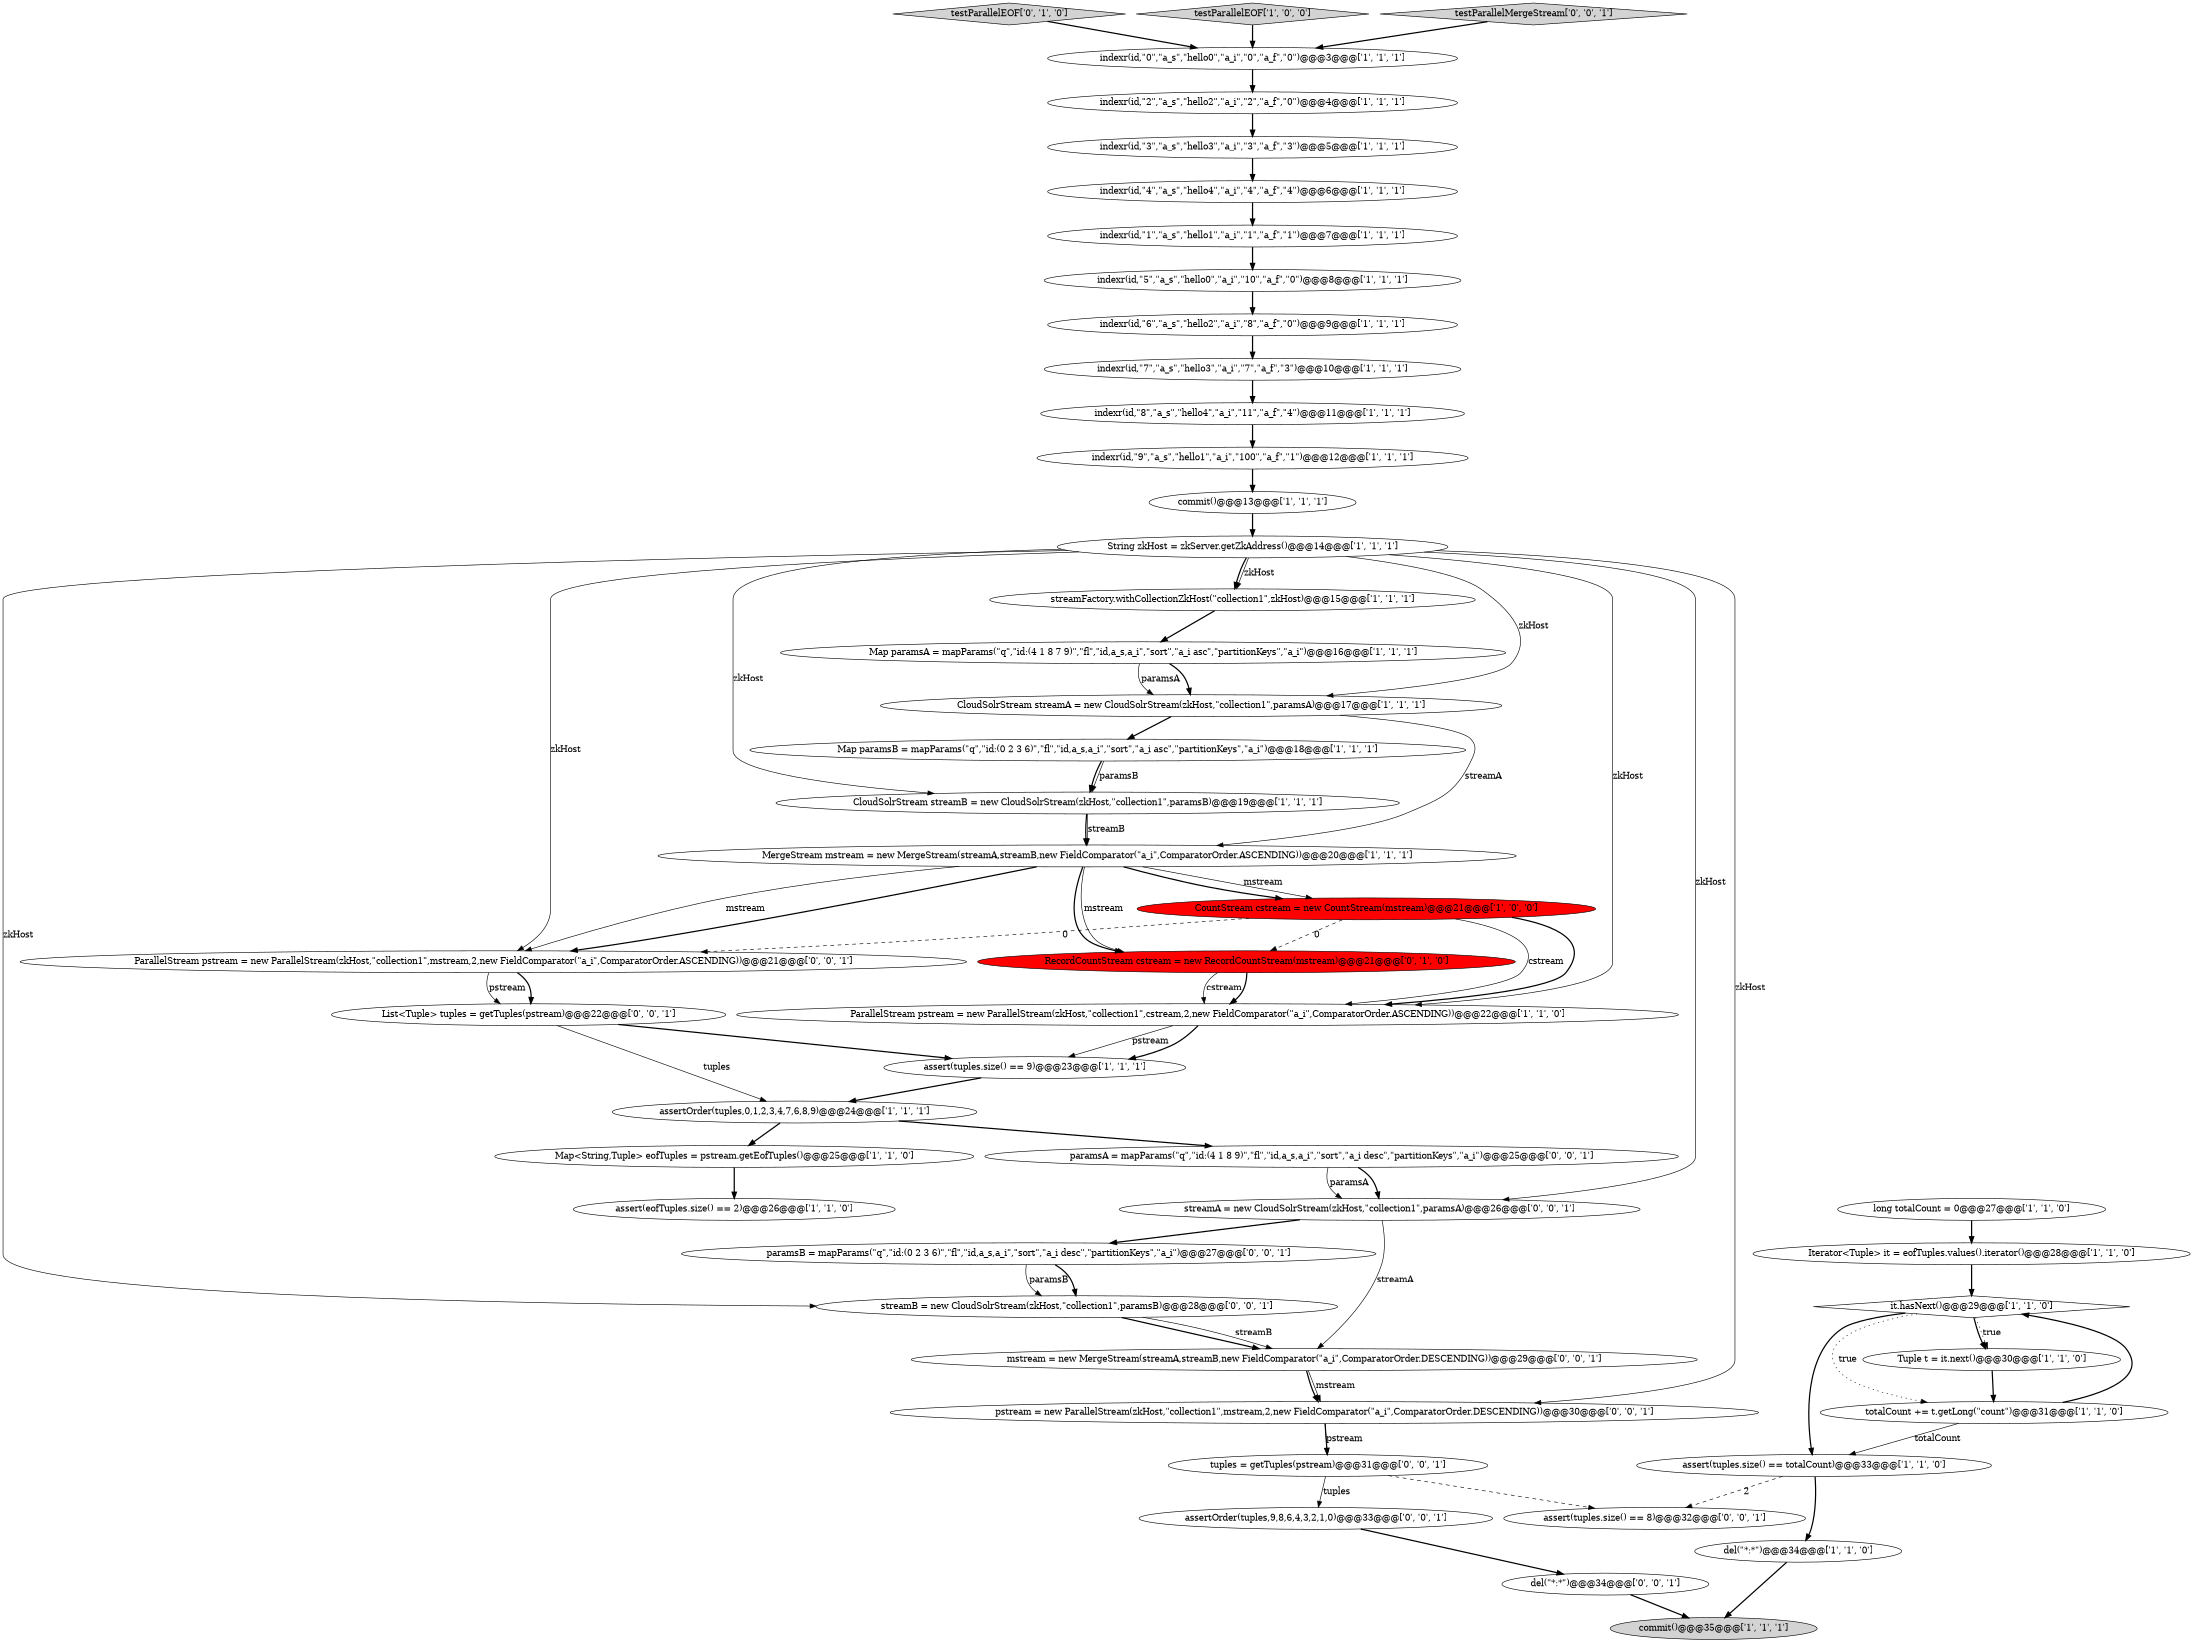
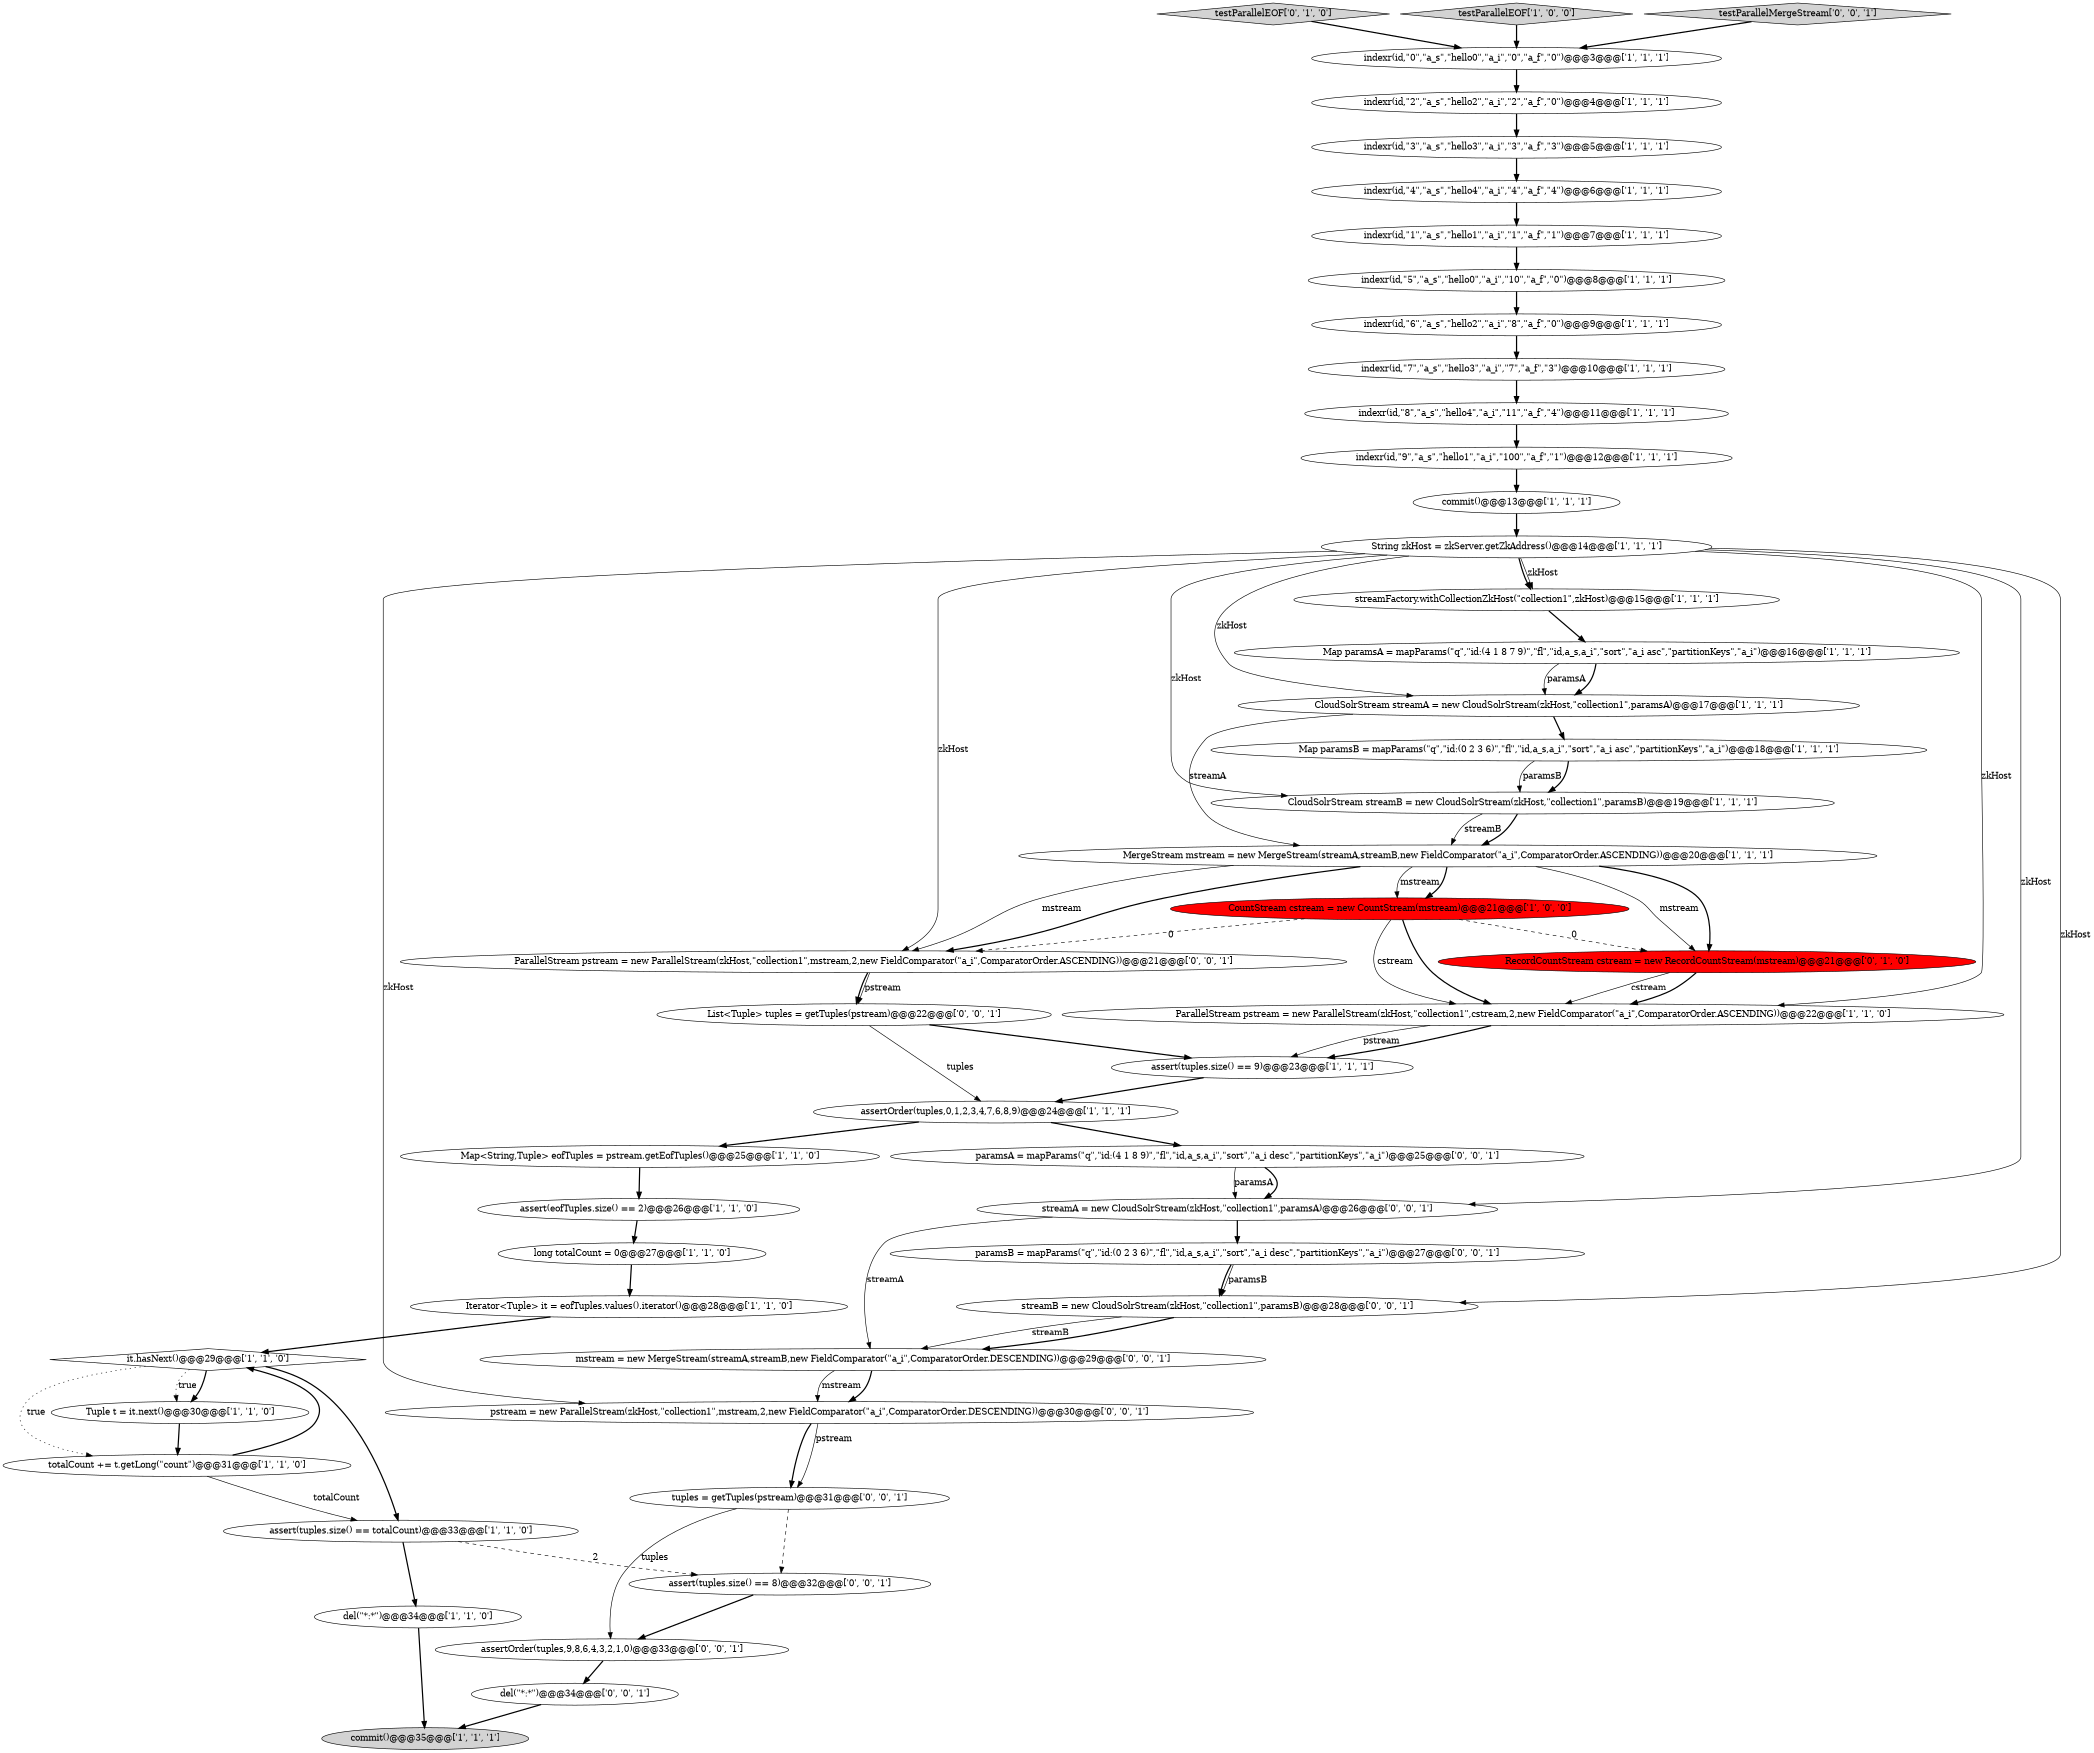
none -> (636, 1229)
none -> (699, 1616)
